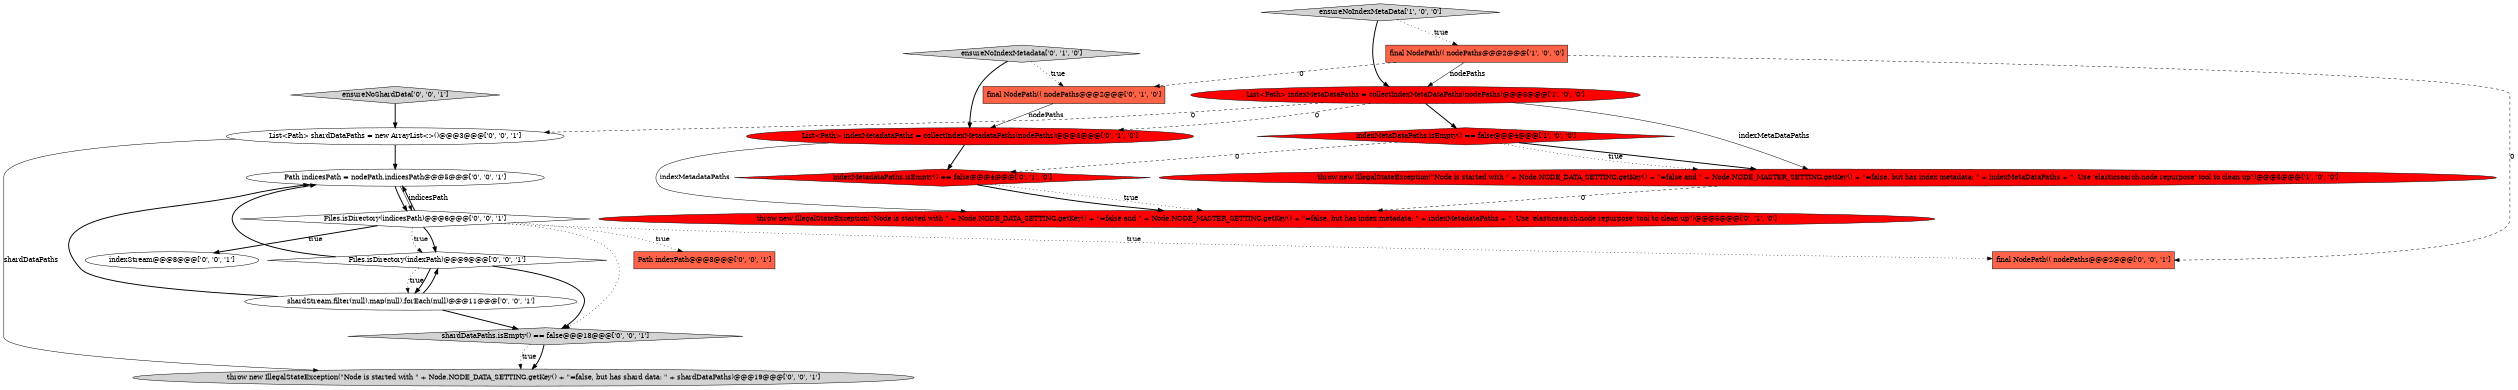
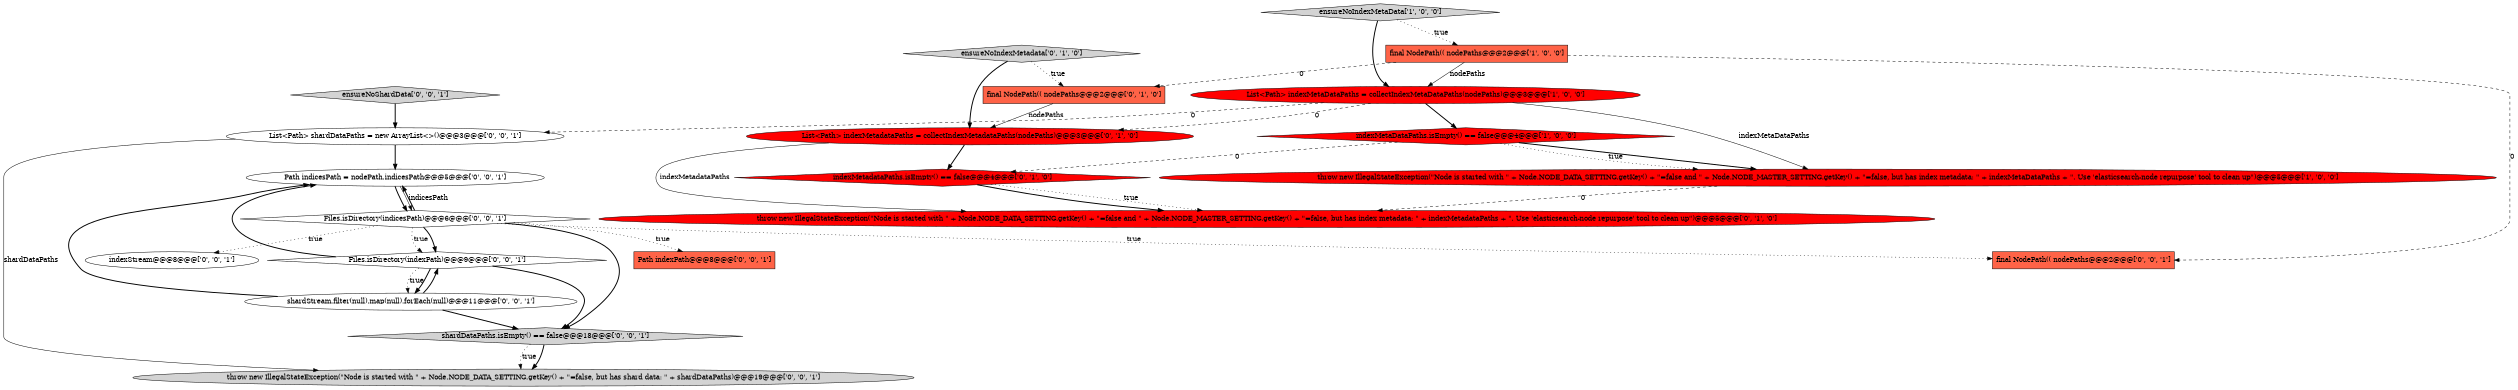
(298, 239) -> (298, 239)
(606, 248) -> (606, 248)
